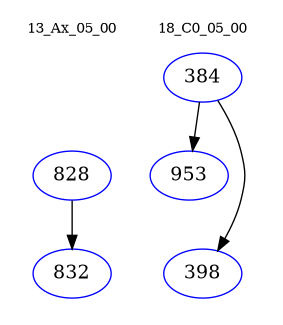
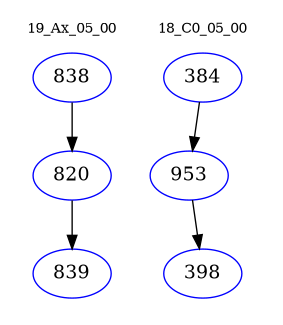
(72, 29) -> (72, 29)
none -> (72, 78)
(244, 169) -> (195, 217)
(72, 176) -> (72, 176)
(72, 274) -> (72, 274)
